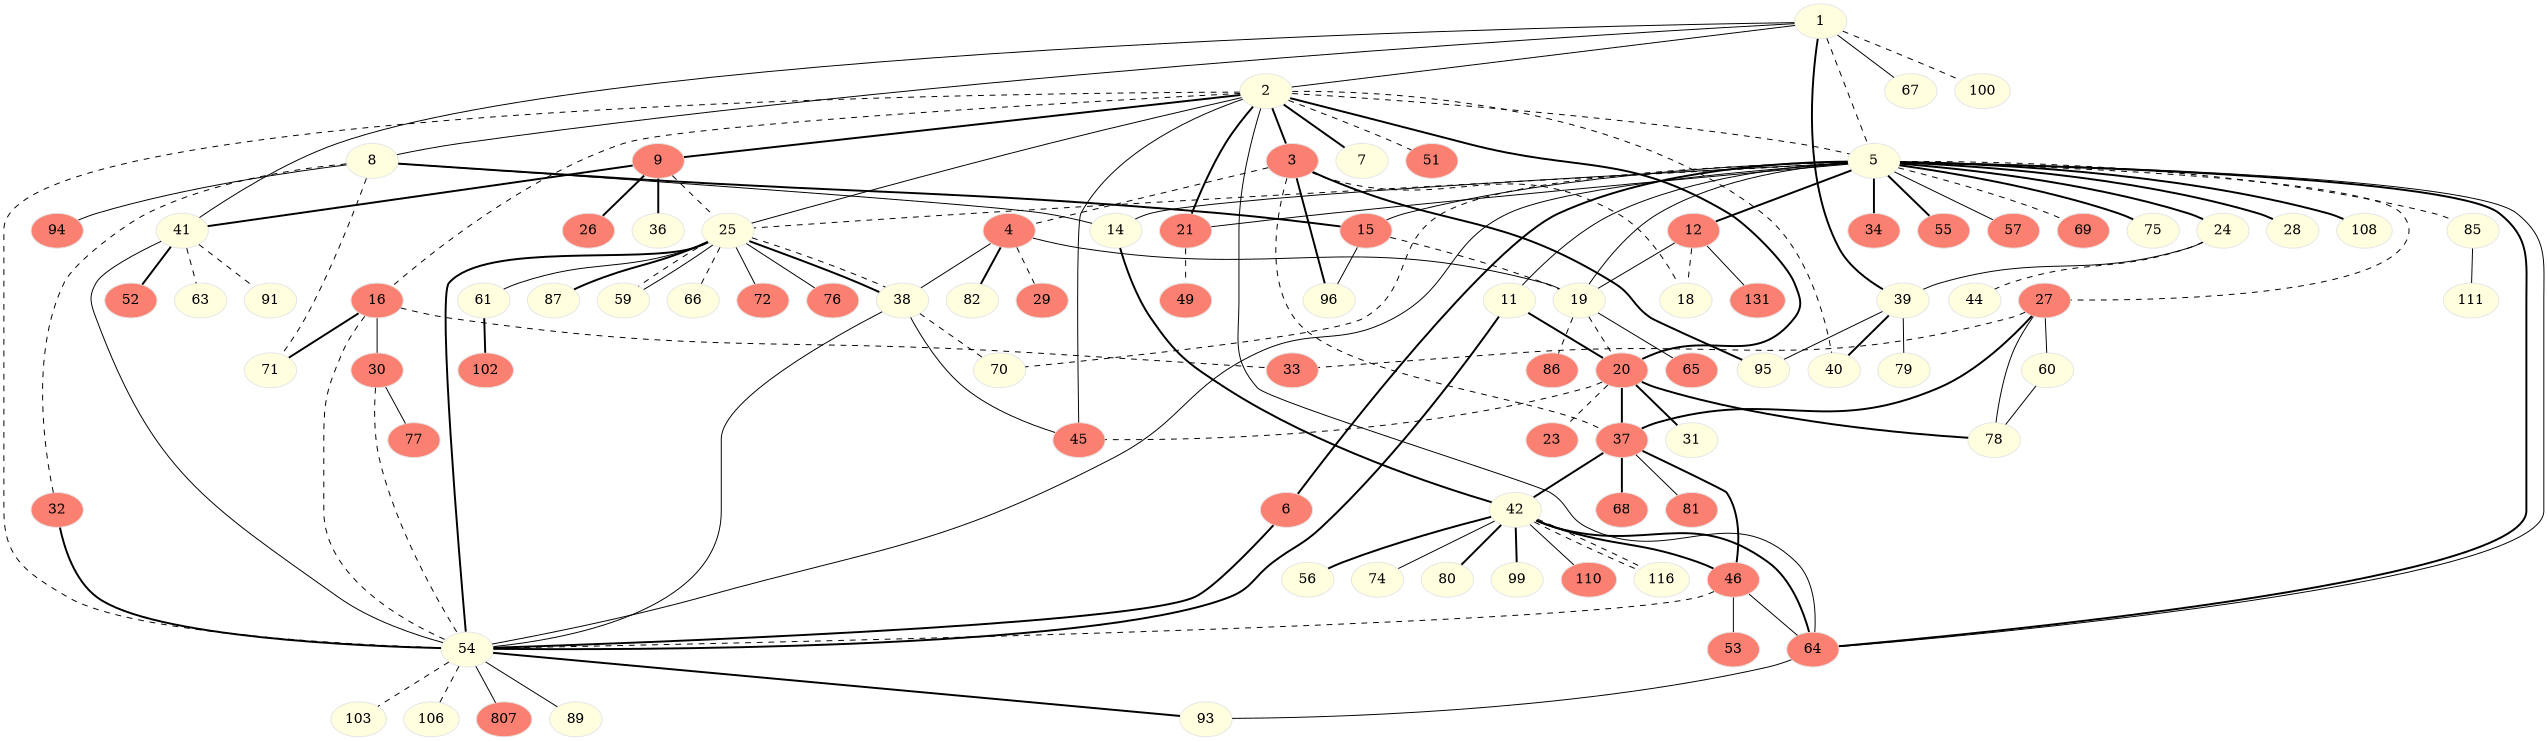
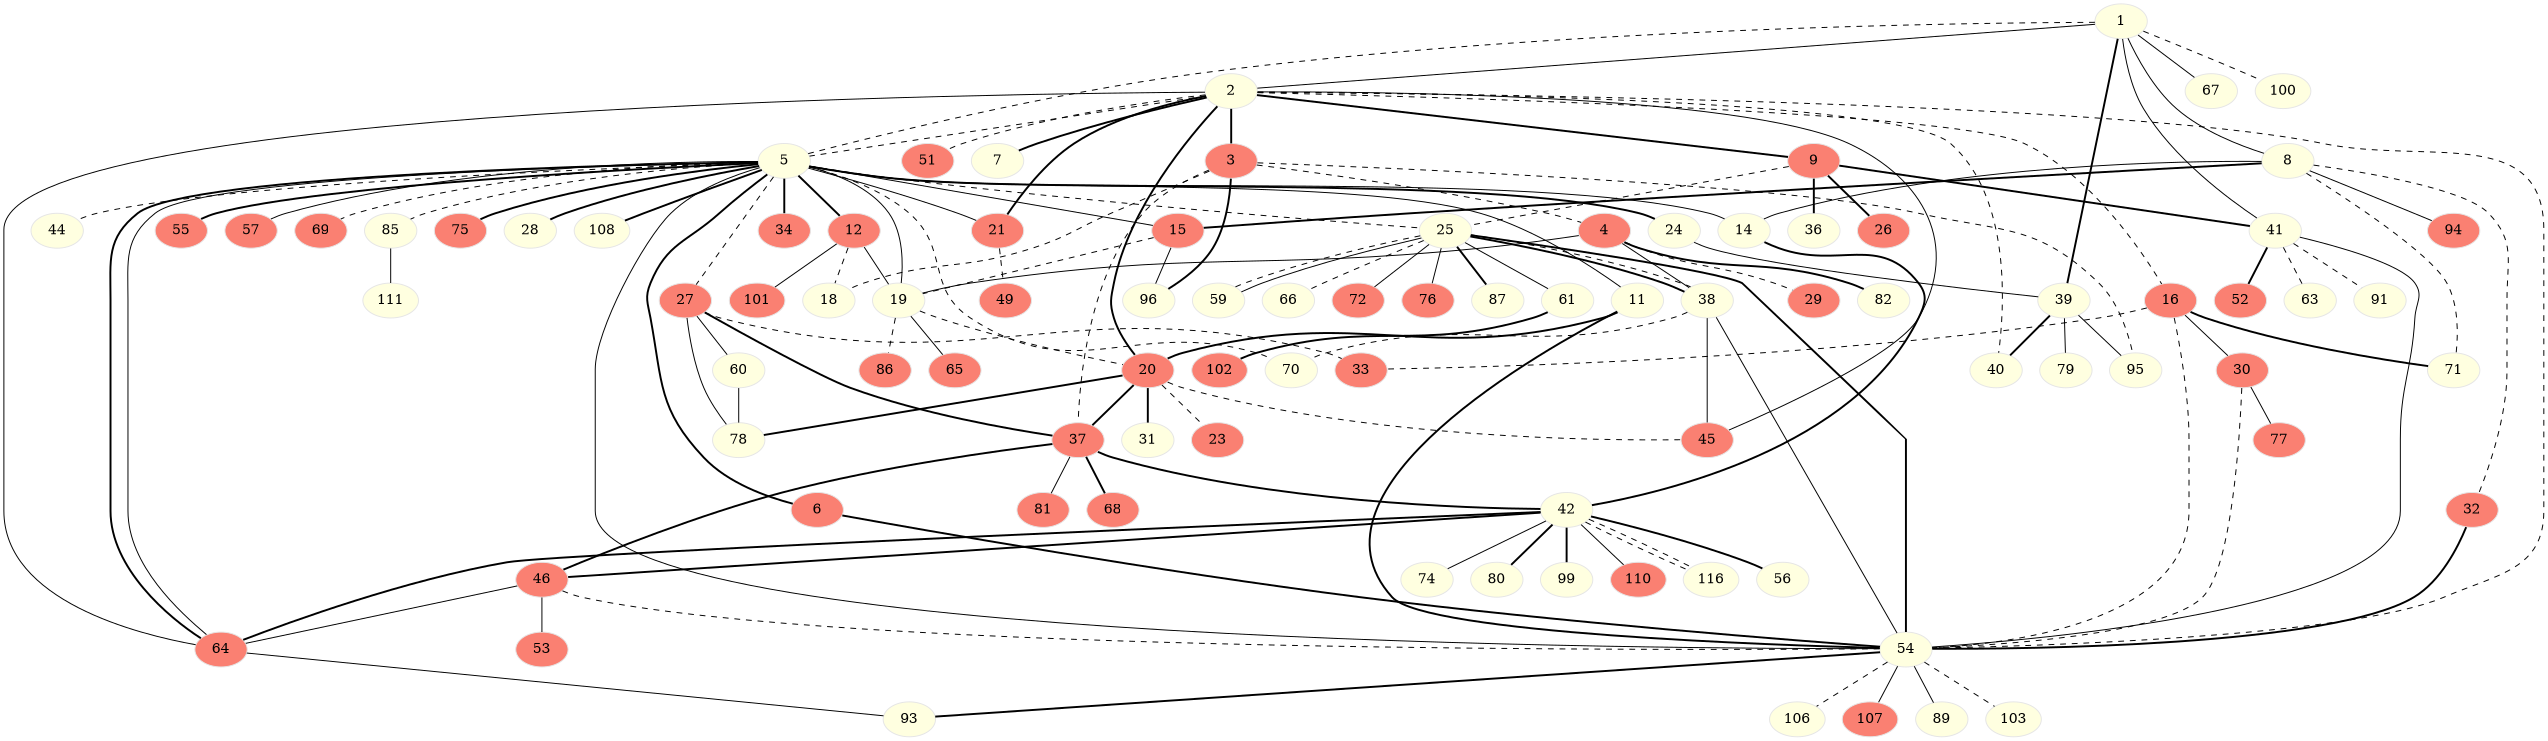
(996, 157) -> none
(2153, 231) -> (460, 231)
(1538, 244) -> (1656, 184)
(2046, 273) -> (417, 179)
(1758, 301) -> (757, 301)
(504, 719) -> (1870, 719)
